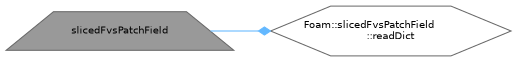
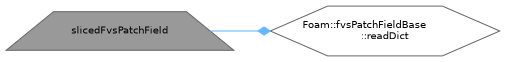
(391, 31) -> (385, 31)
